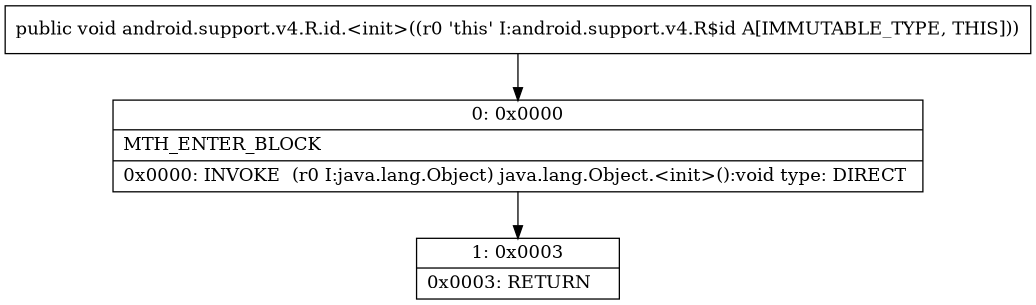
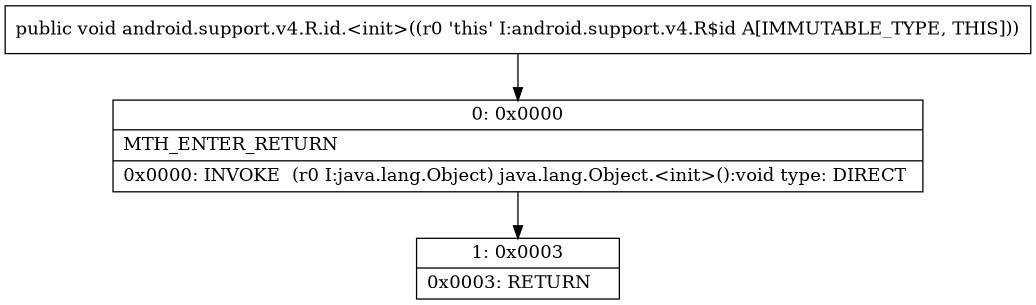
(223, 145) -> (231, 145)
